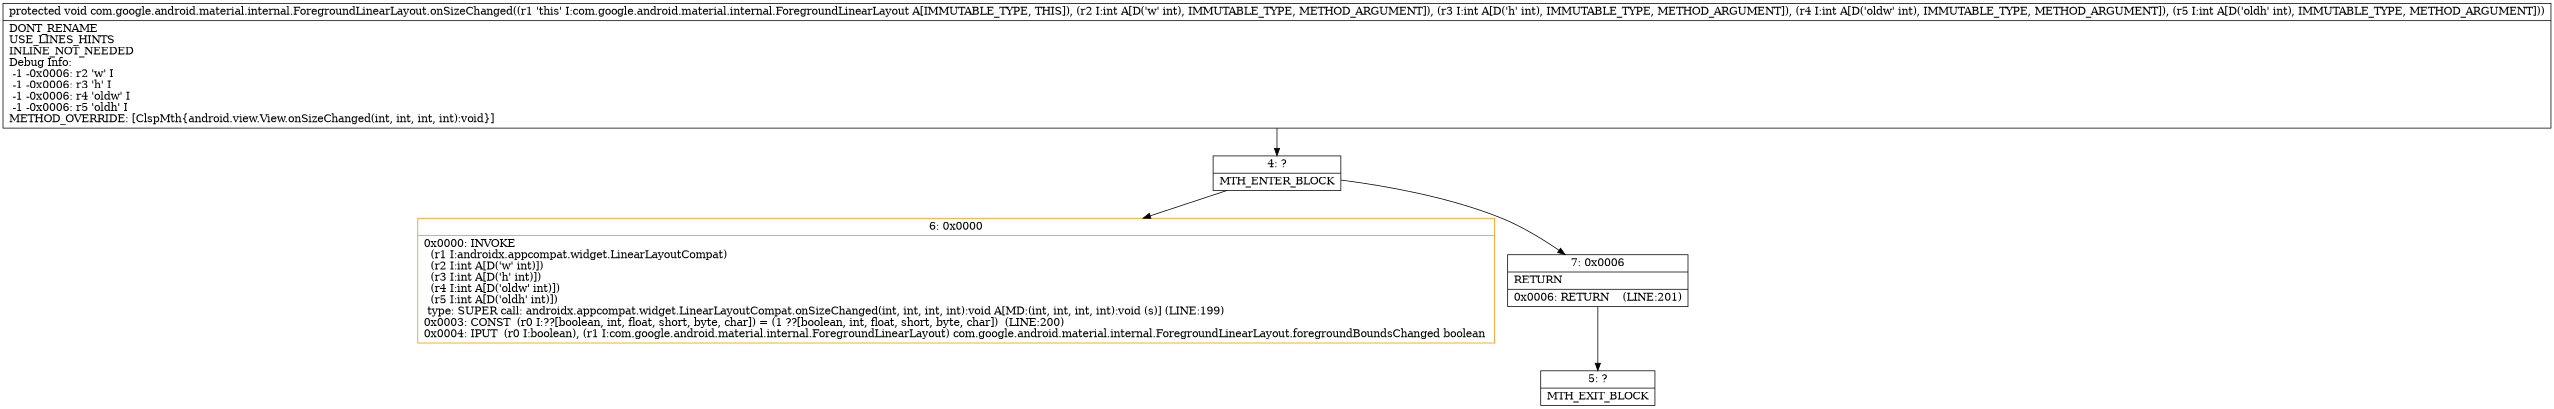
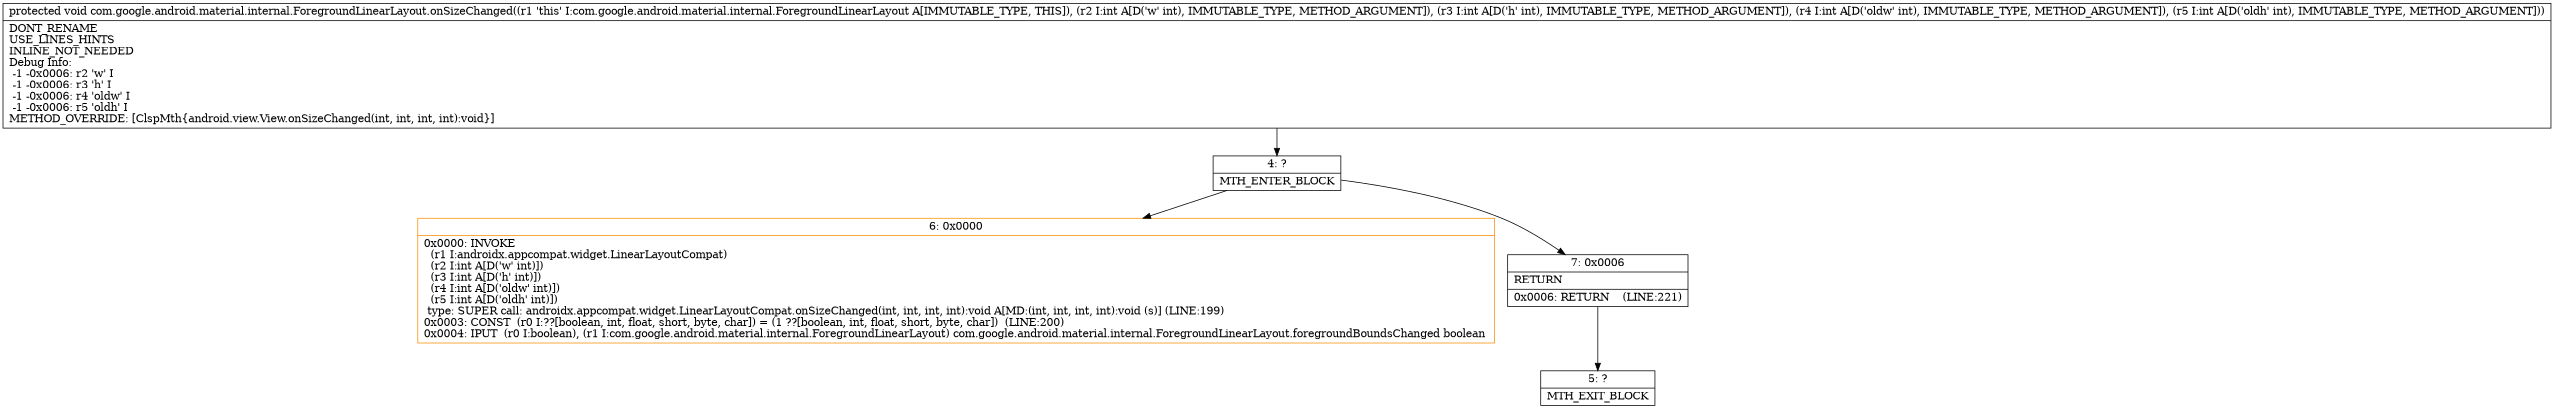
(1598, 298) -> (1598, 298)
